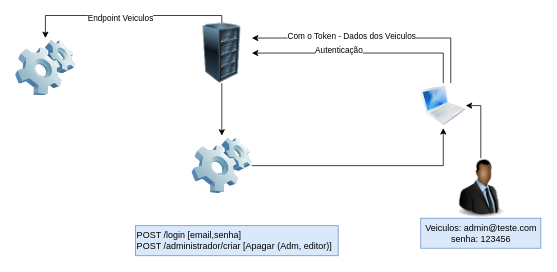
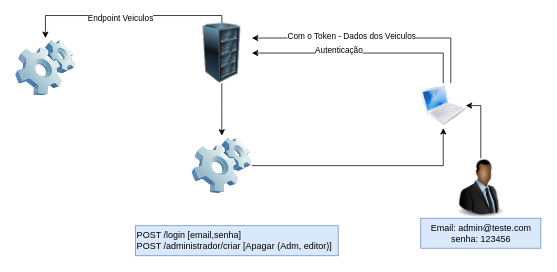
(481, 233) -> (481, 233)
